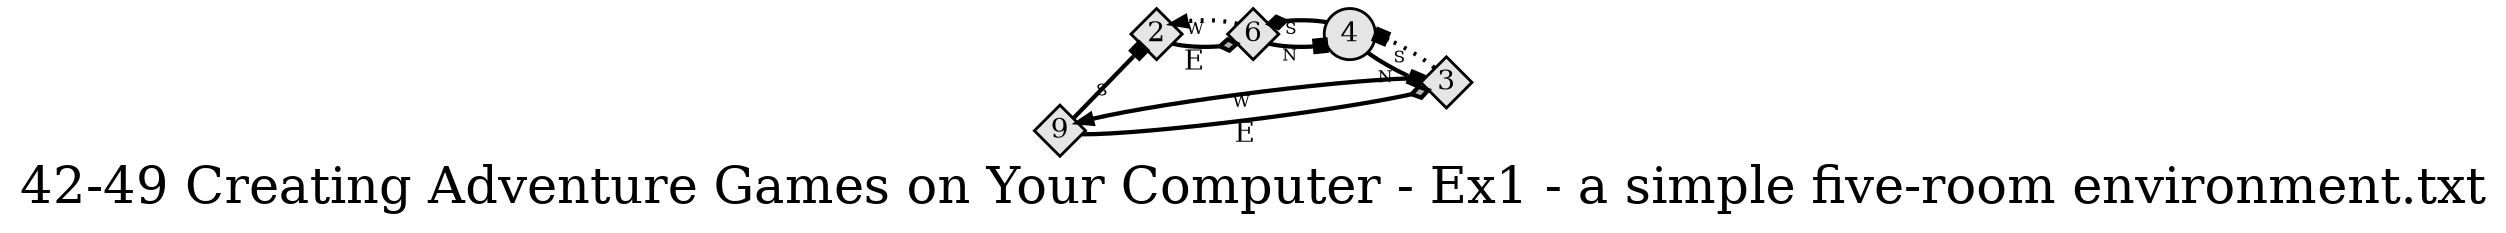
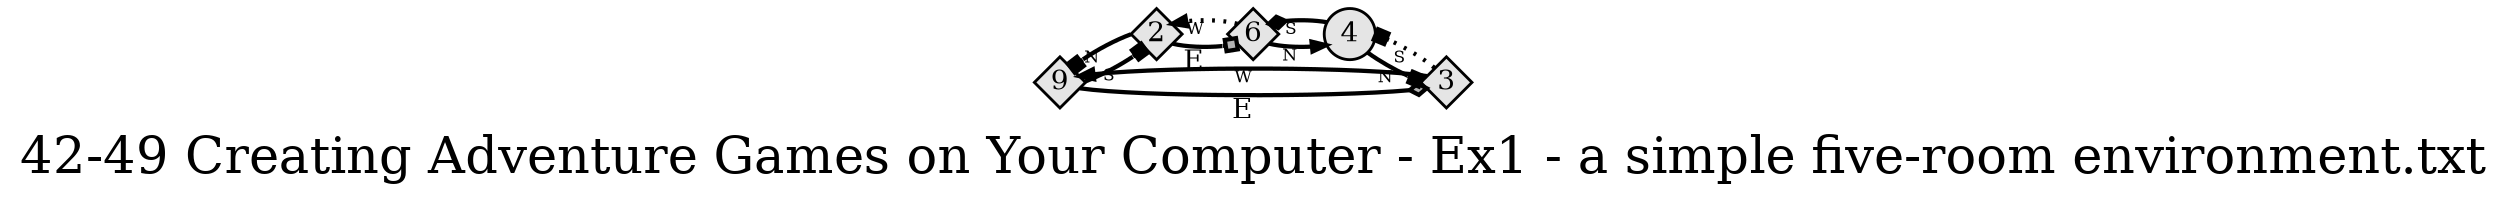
none -> (1106, 45)
(1196, 47) -> (1197, 47)
(1291, 47) -> (1291, 47)
